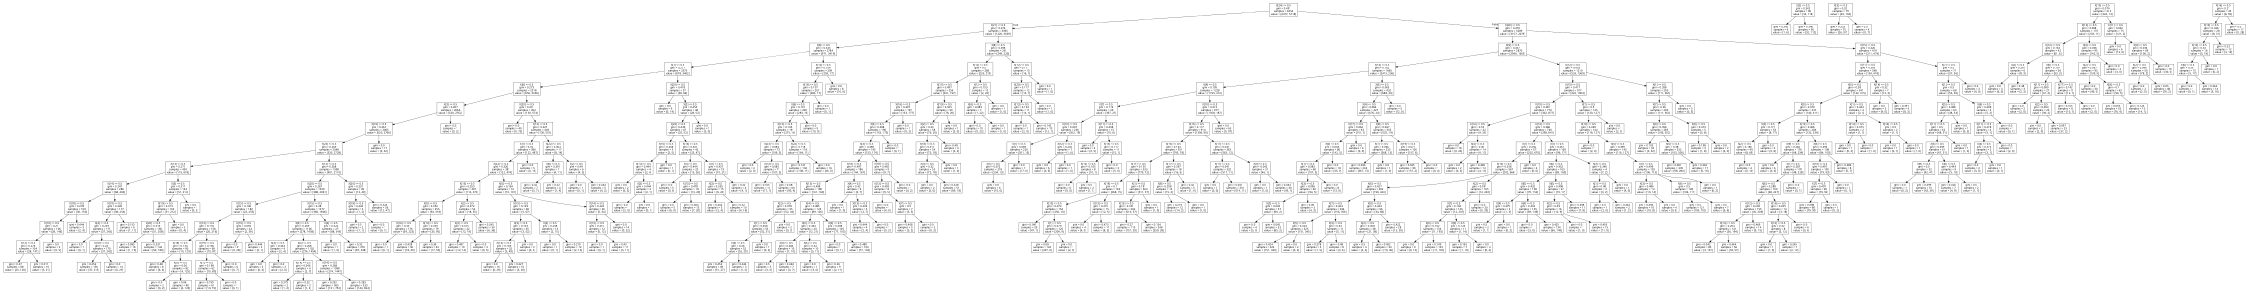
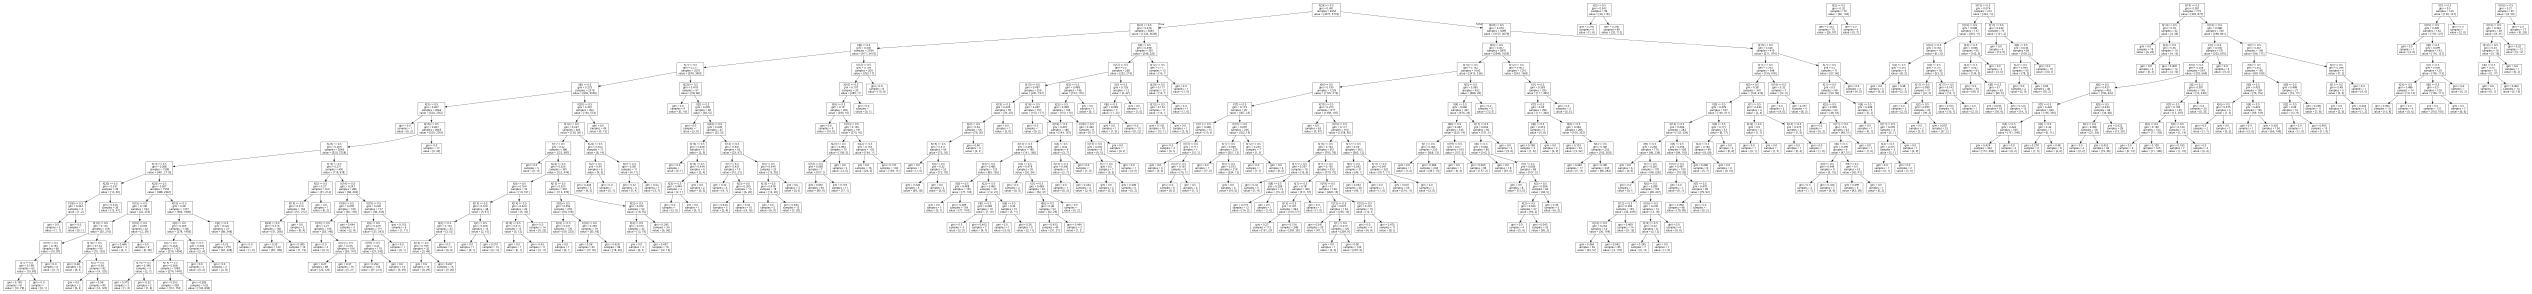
(1573, 89) -> none
(891, 118) -> (1045, 118)
